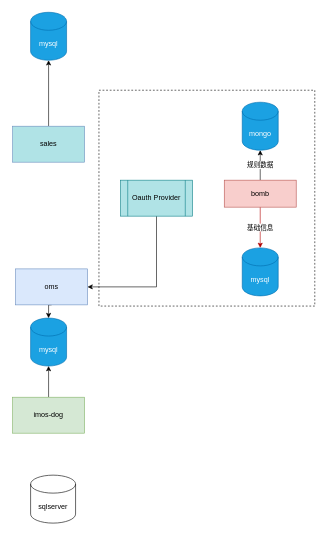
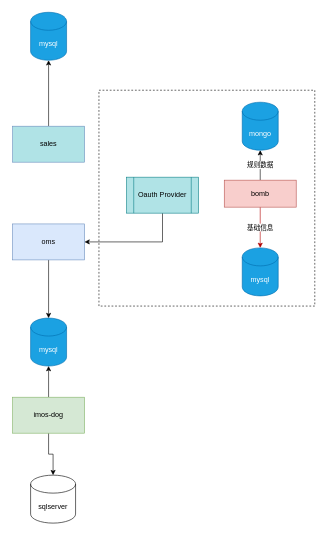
(156, 198) -> (162, 195)
(51, 287) -> (48, 242)
none -> (48, 446)
